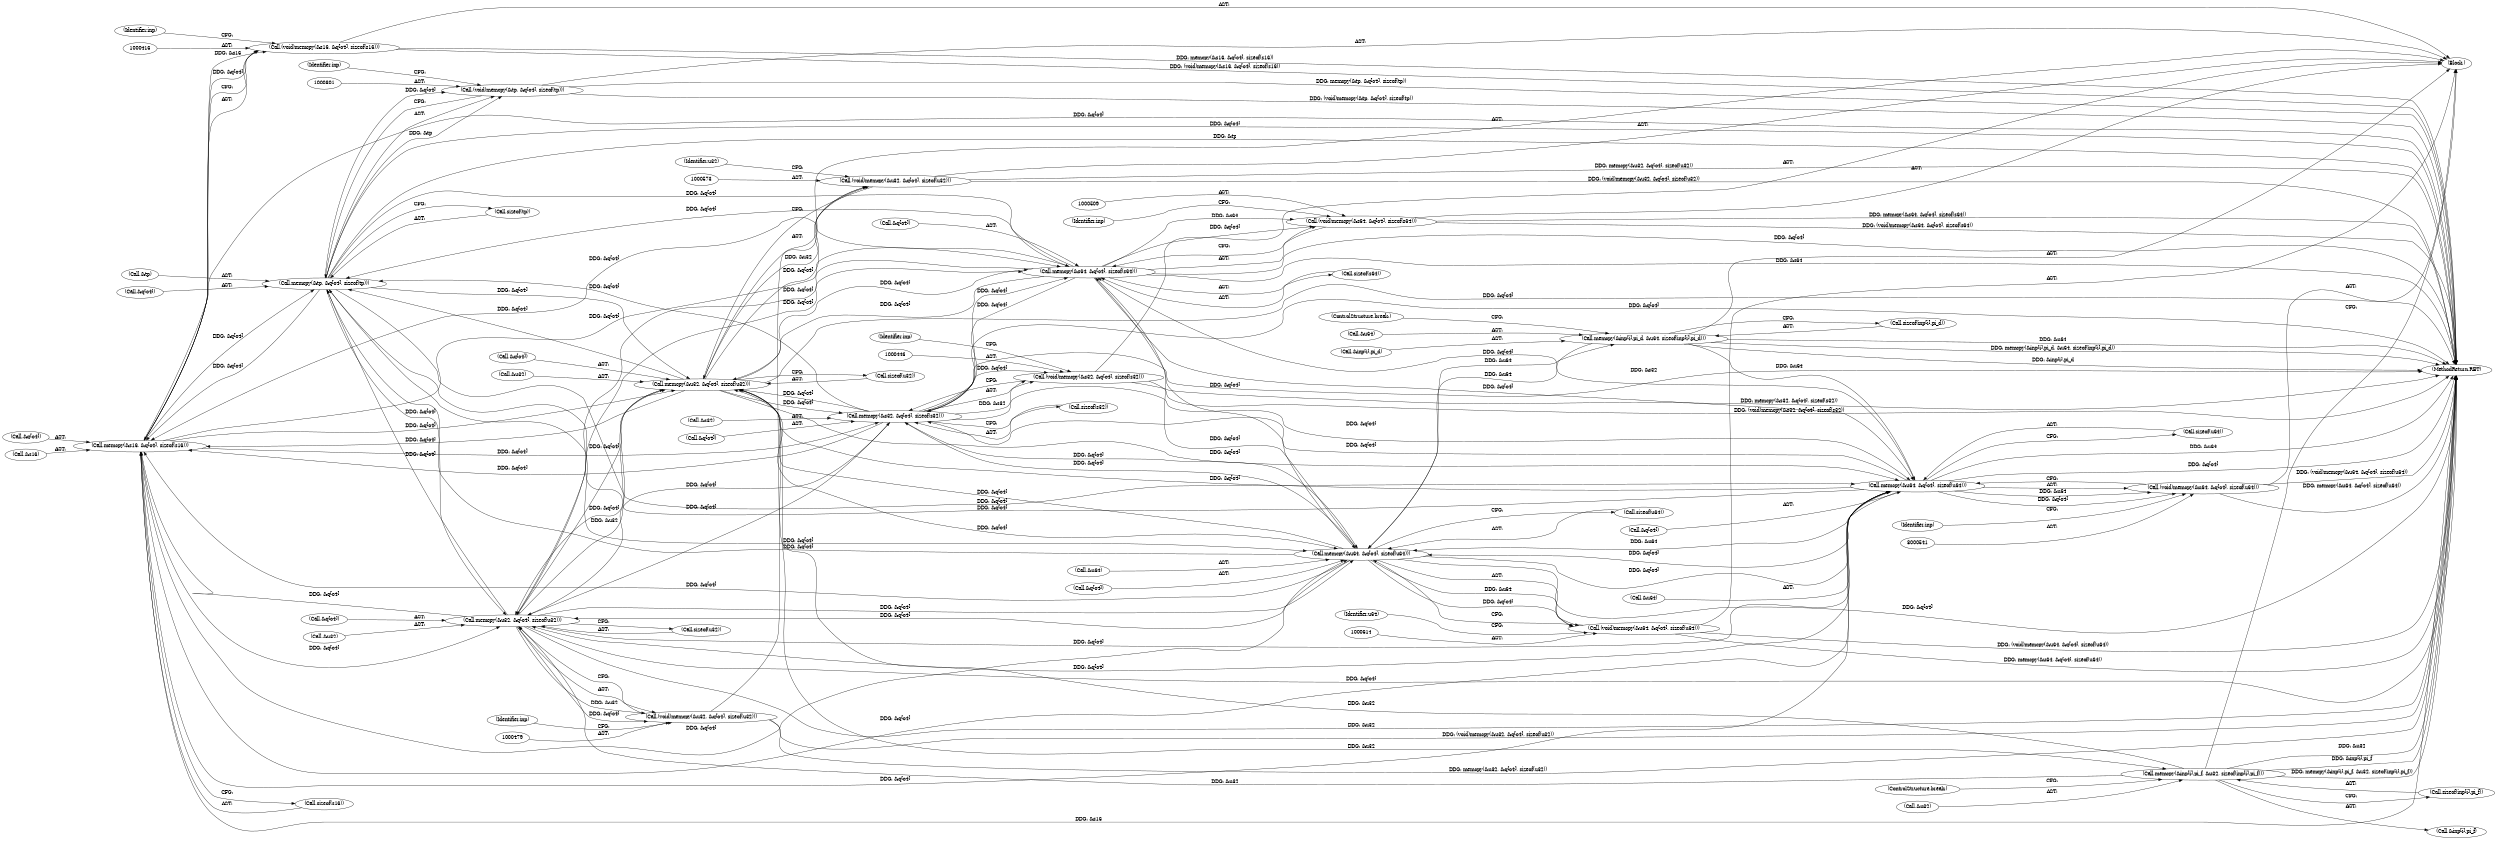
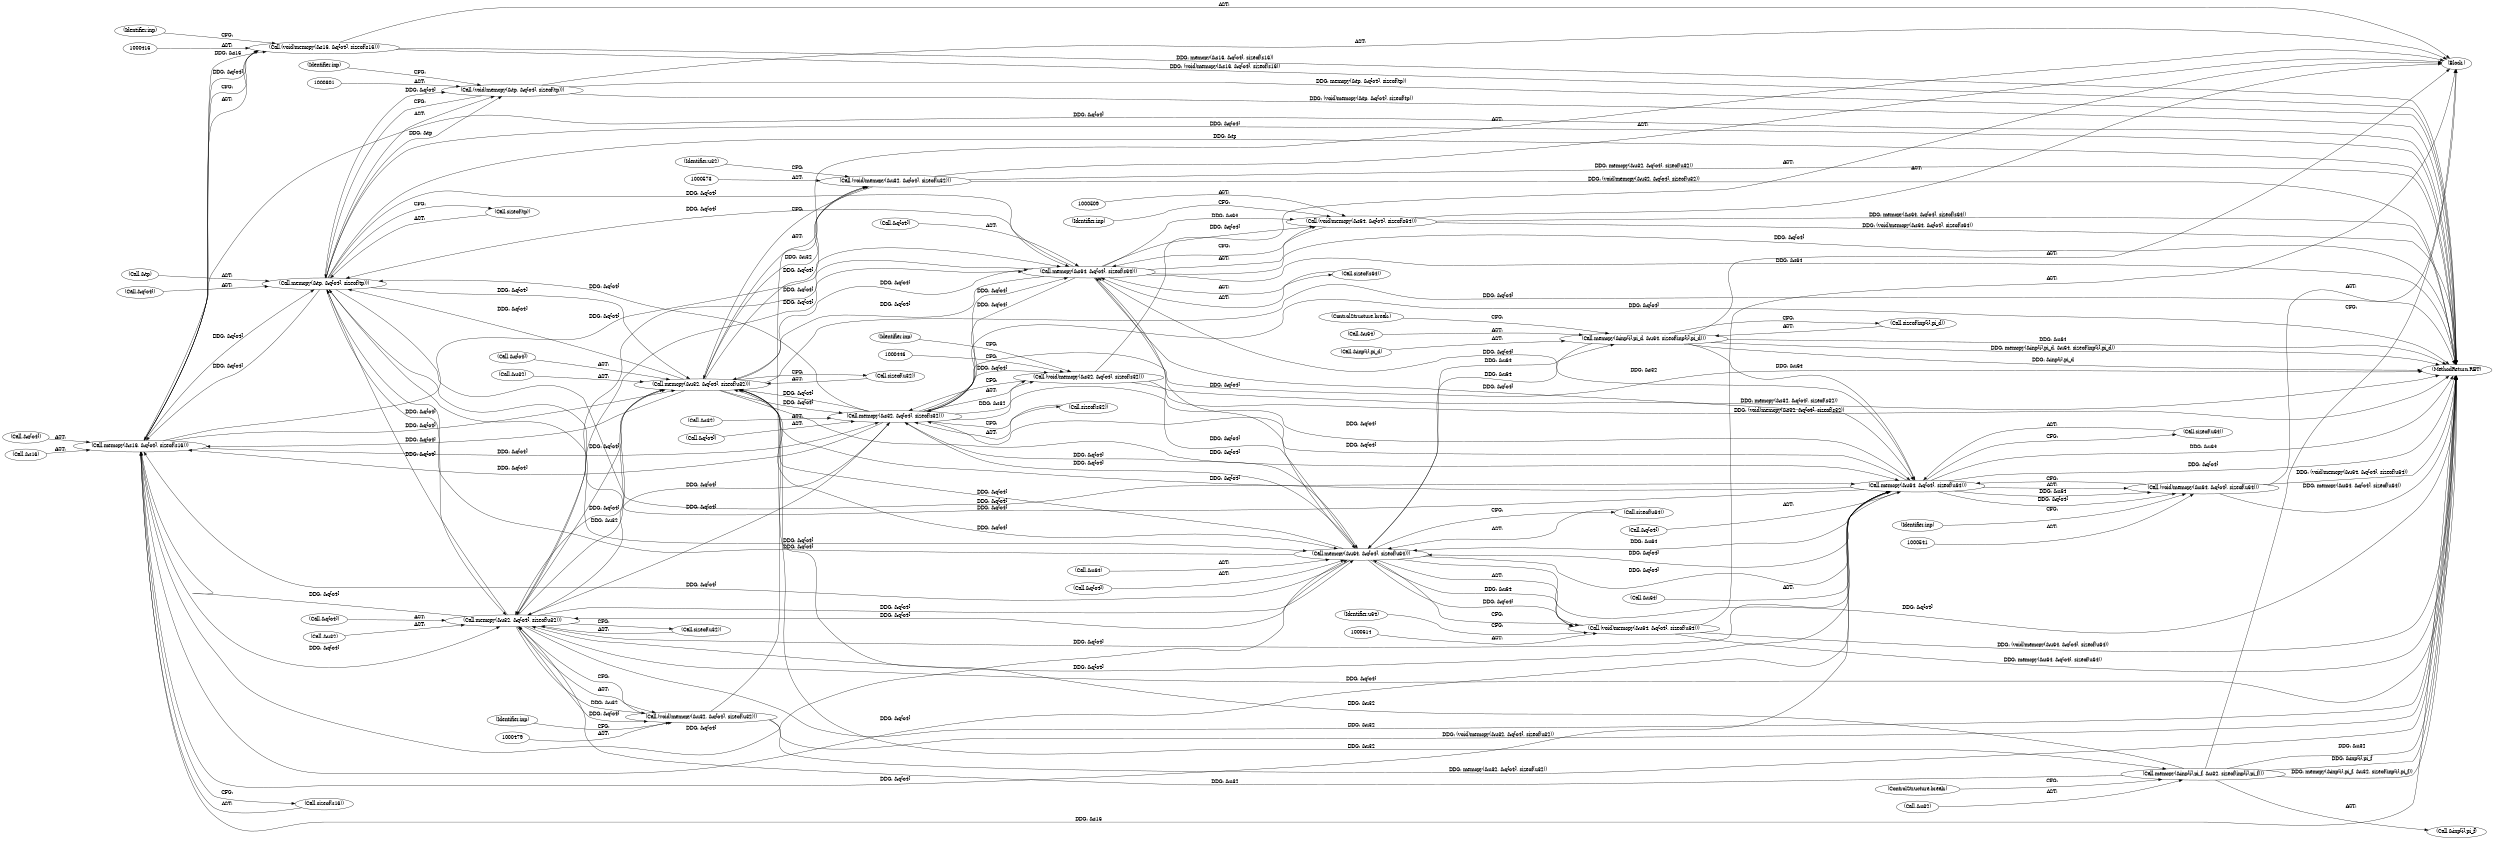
(602, 273) -> none
(992, 357) -> (992, 357)
(1918, 543) -> (1918, 543)
(2457, 793) -> none
